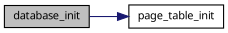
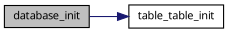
(176, 17) -> (176, 17)
